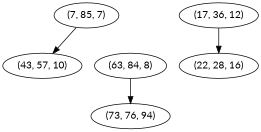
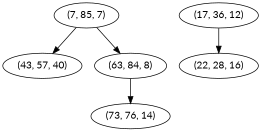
none -> (106, 38)
(42, 66) -> (42, 66)
(131, 116) -> (131, 116)
